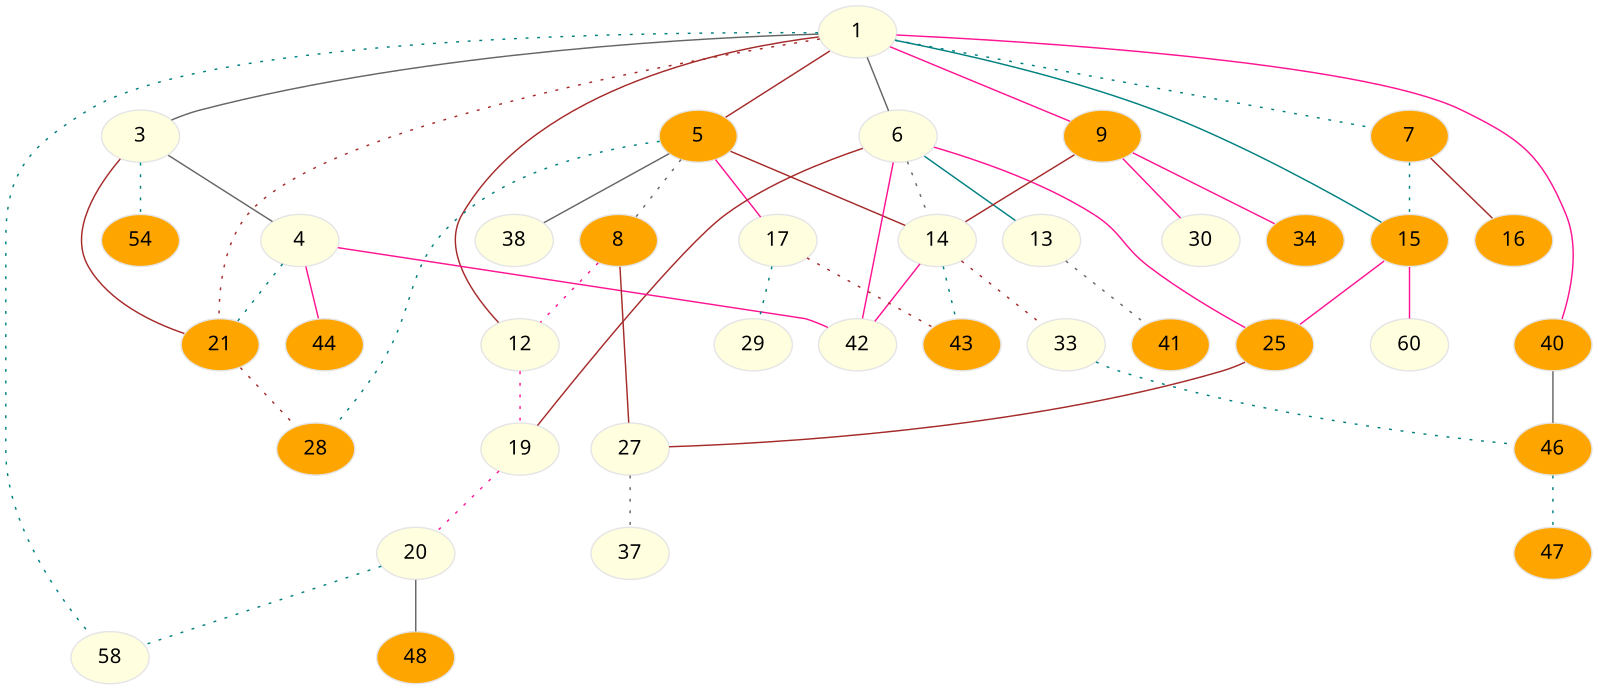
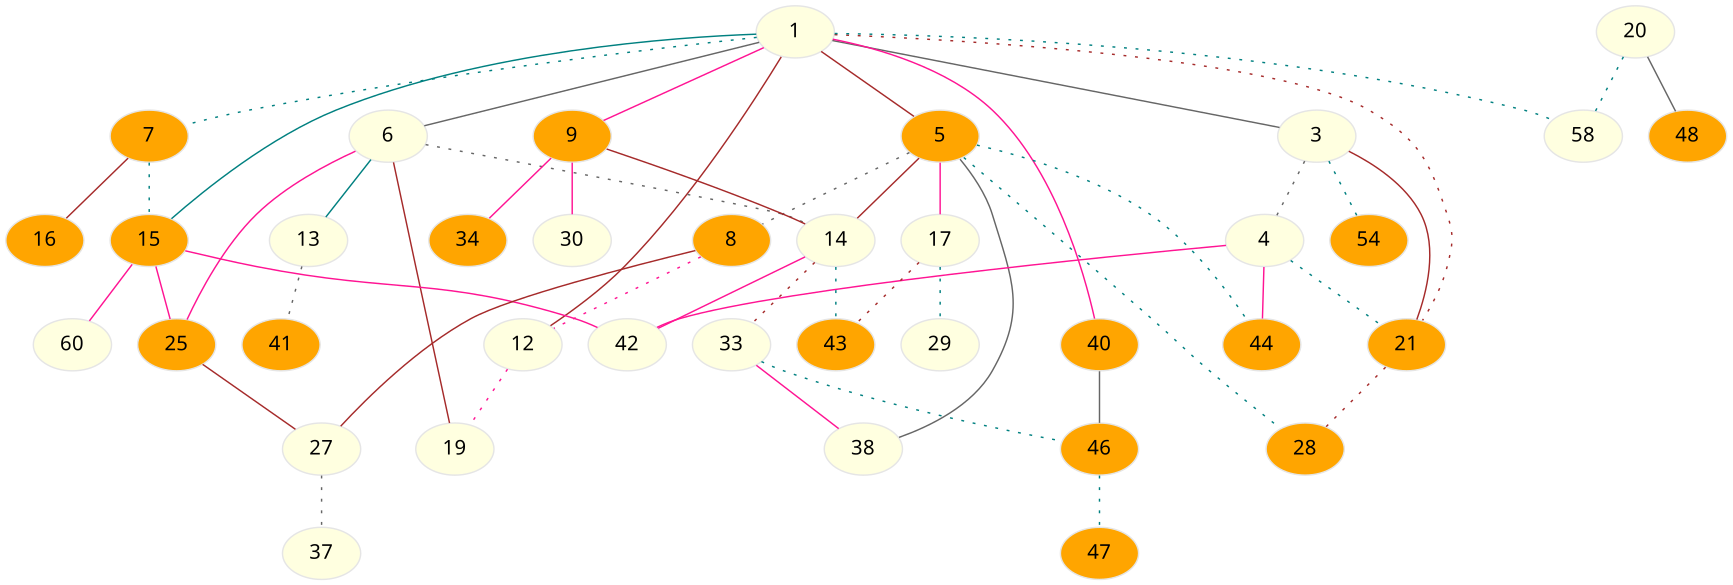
(220, 188) -> (1291, 188)
none -> (1132, 203)
(878, 240) -> (393, 285)
none -> (798, 397)
(468, 501) -> none
